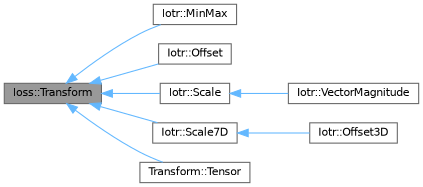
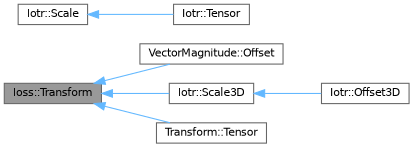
(195, 14) -> none
(195, 54) -> (211, 54)
(136, 93) -> none
(354, 93) -> (211, 14)
(195, 133) -> (211, 93)
